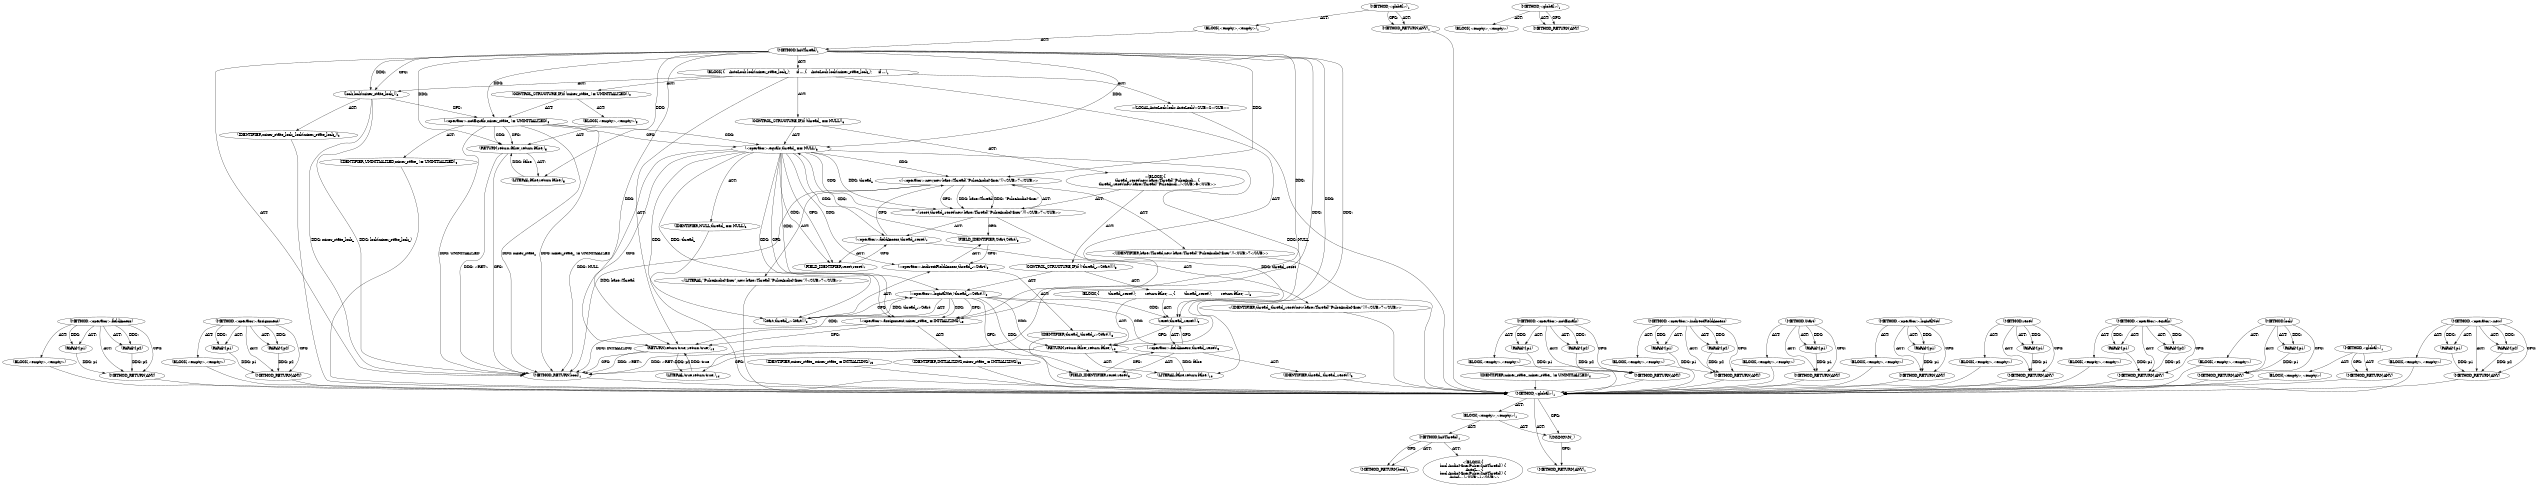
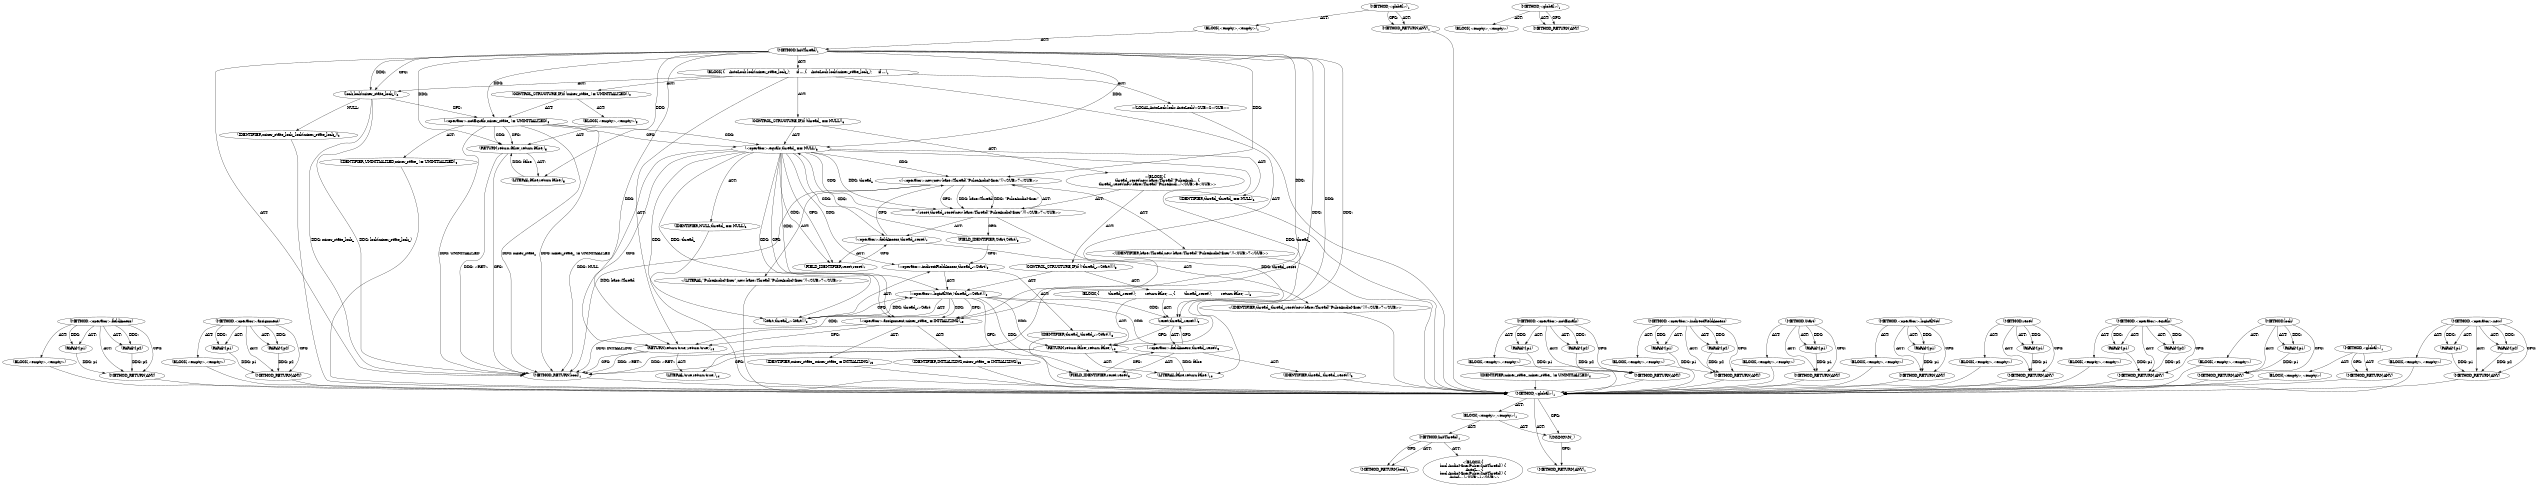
(353, 108) -> (353, 108)
none -> (1217, 199)
(1298, 240) -> (1298, 240)
(965, 254) -> (946, 280)
none -> (867, 341)
(683, 362) -> (683, 362)
(690, 363) -> none
